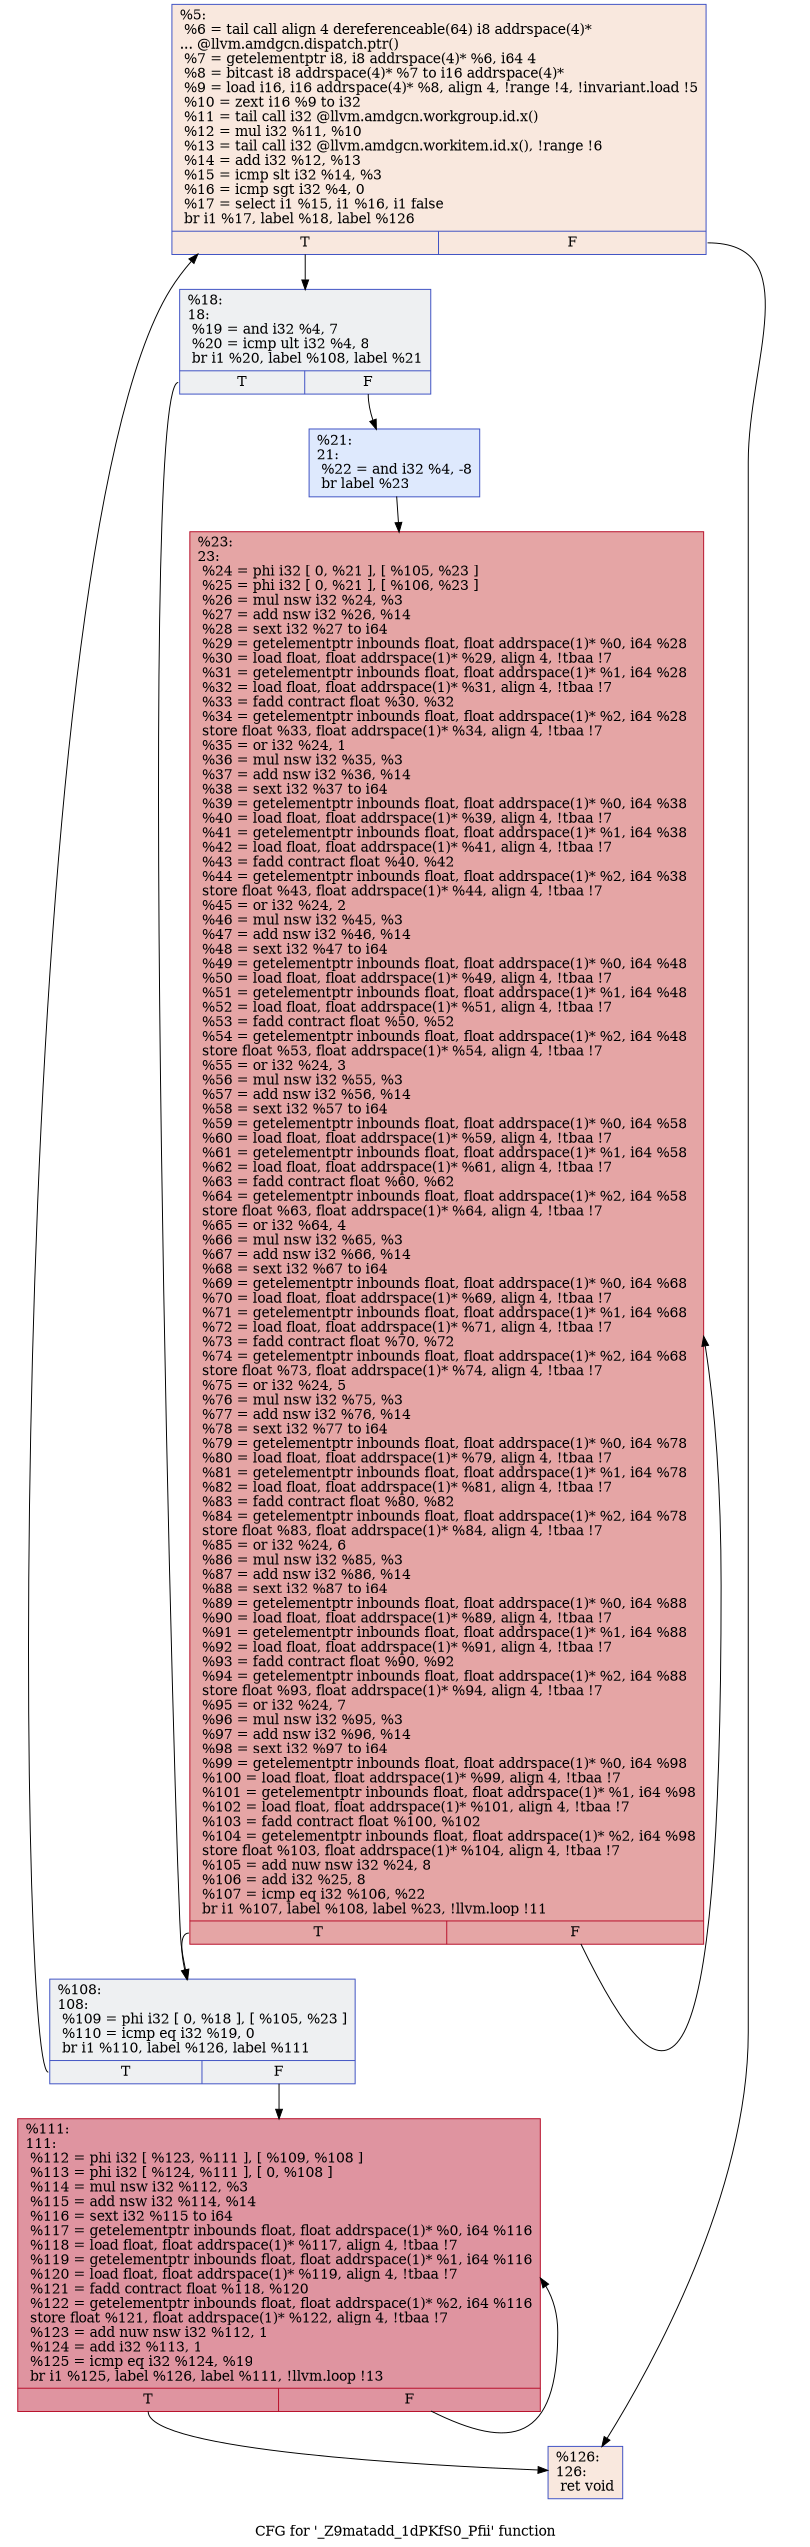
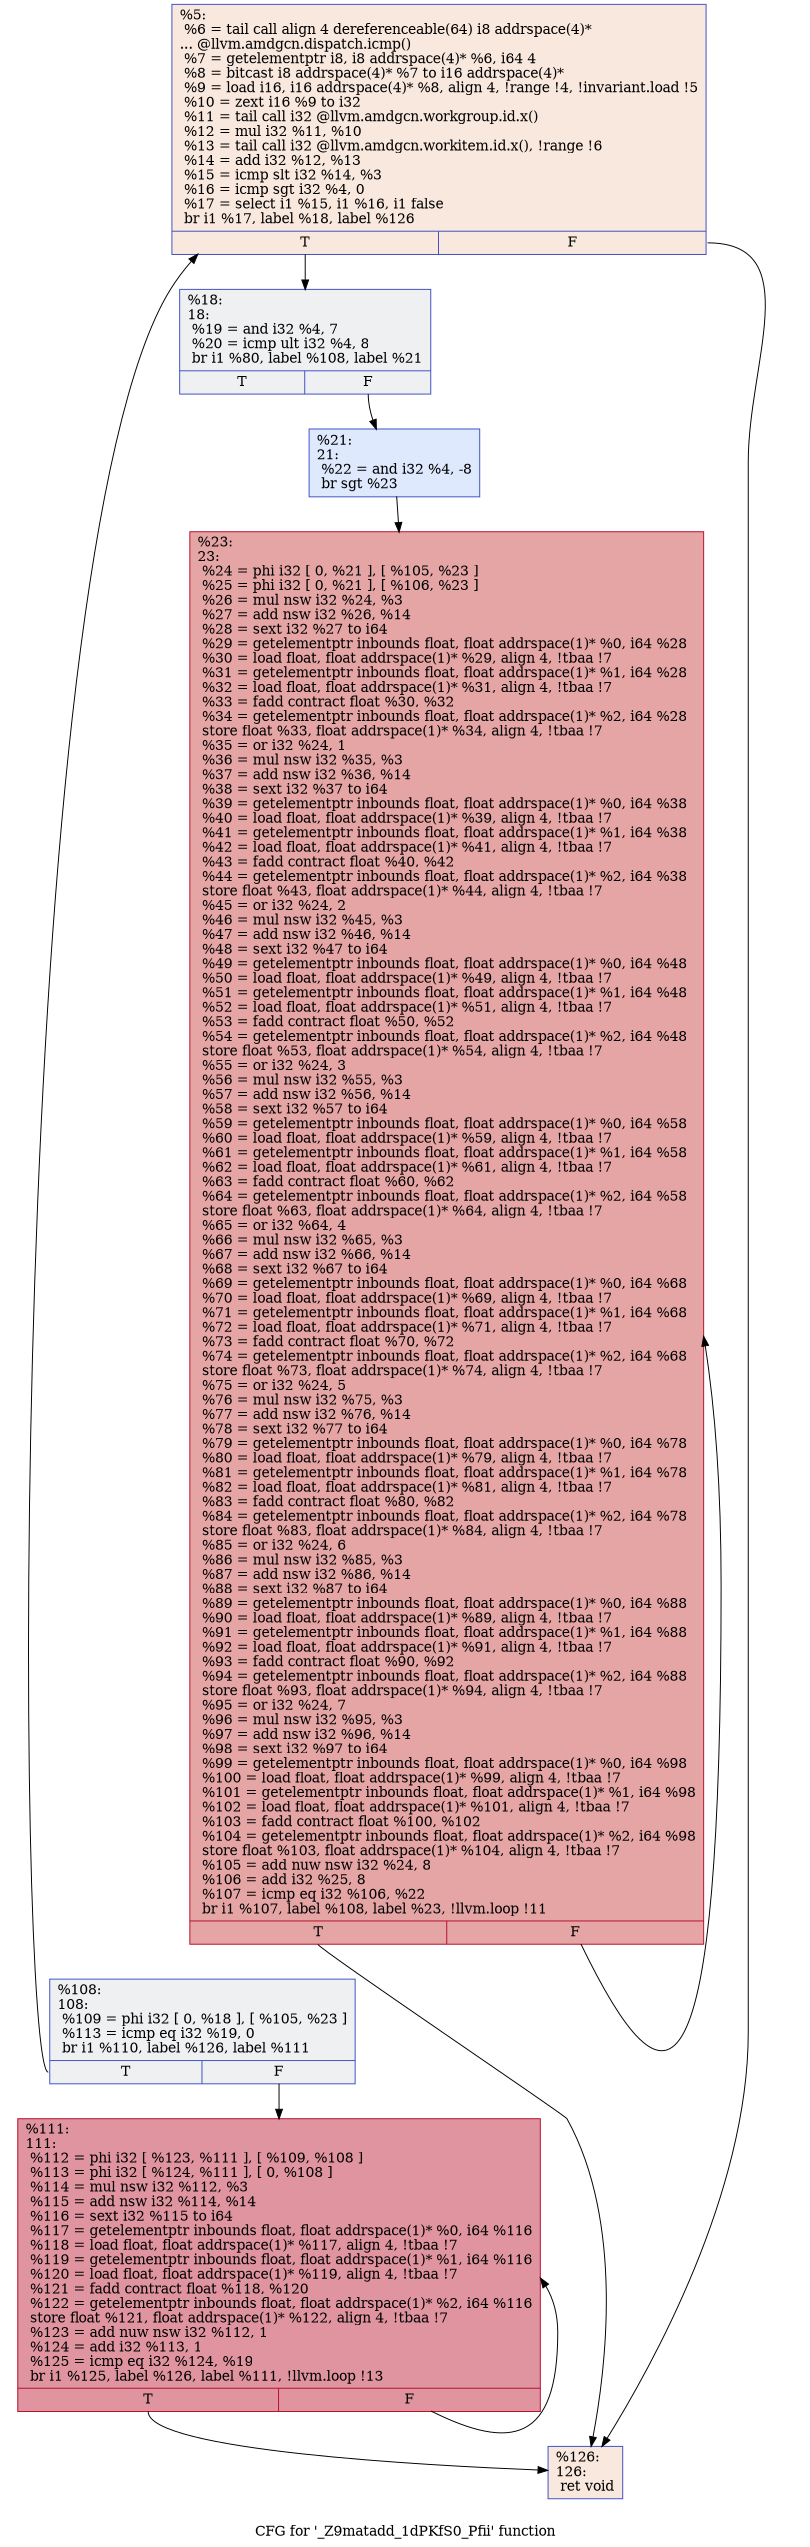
(289, 45) -> (296, 45)
(305, 359) -> (305, 359)
(363, 484) -> (358, 484)
(162, 1176) -> none
(182, 1950) -> (571, 2128)
(156, 2034) -> (156, 2034)
